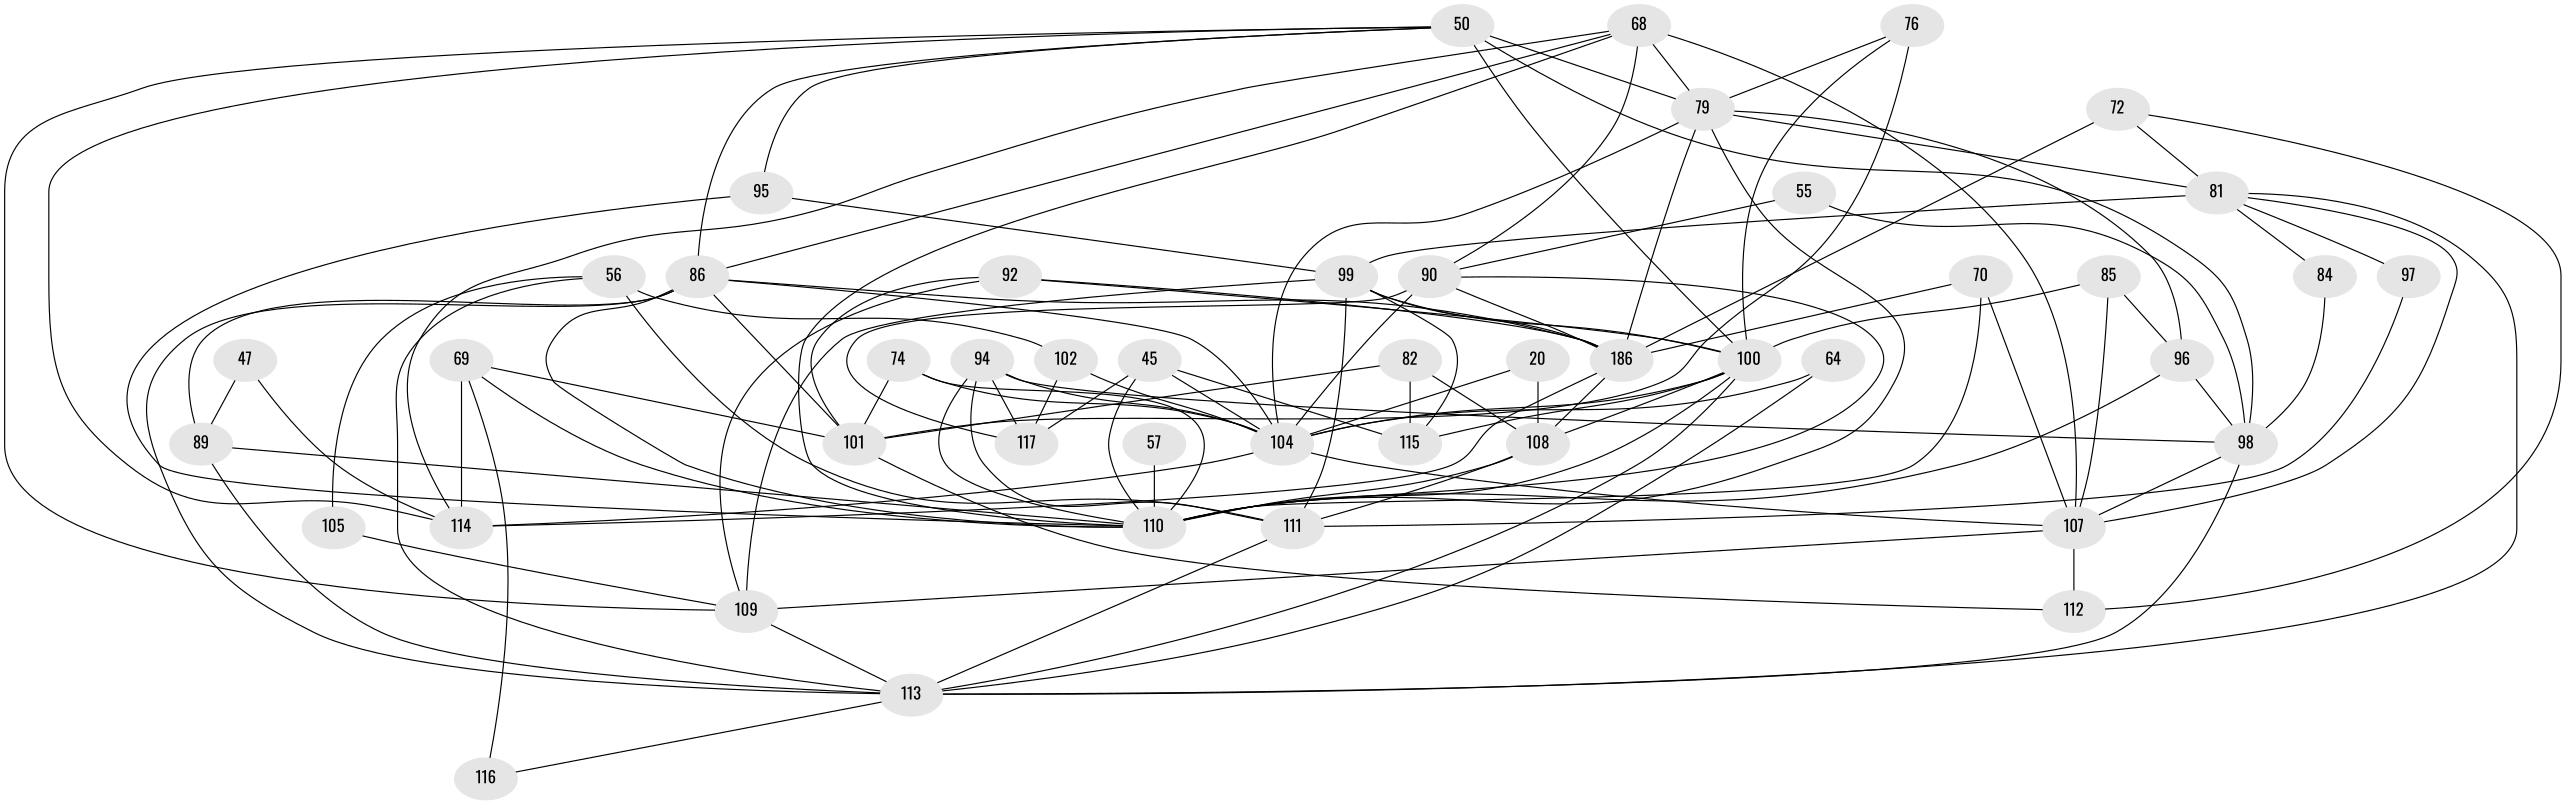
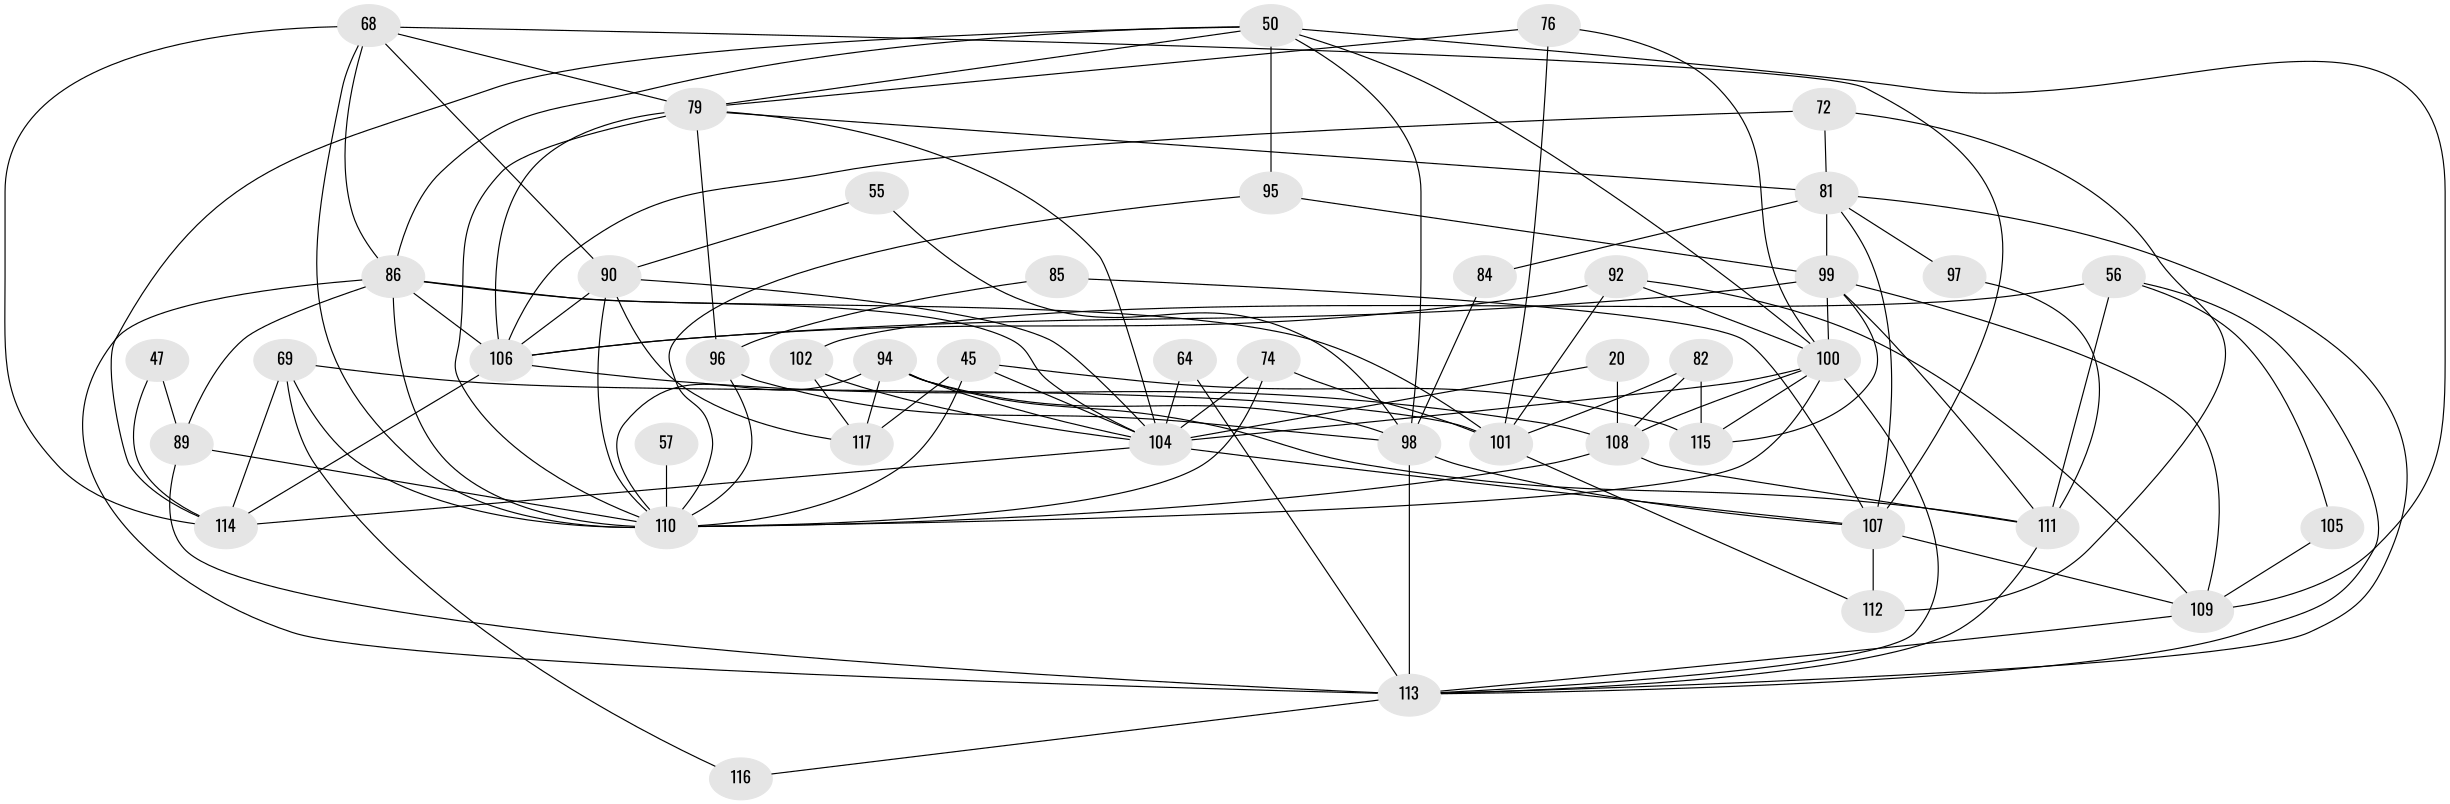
(1981, 277) -> none
(1926, 312) -> none
(1622, 360) -> (501, 360)
